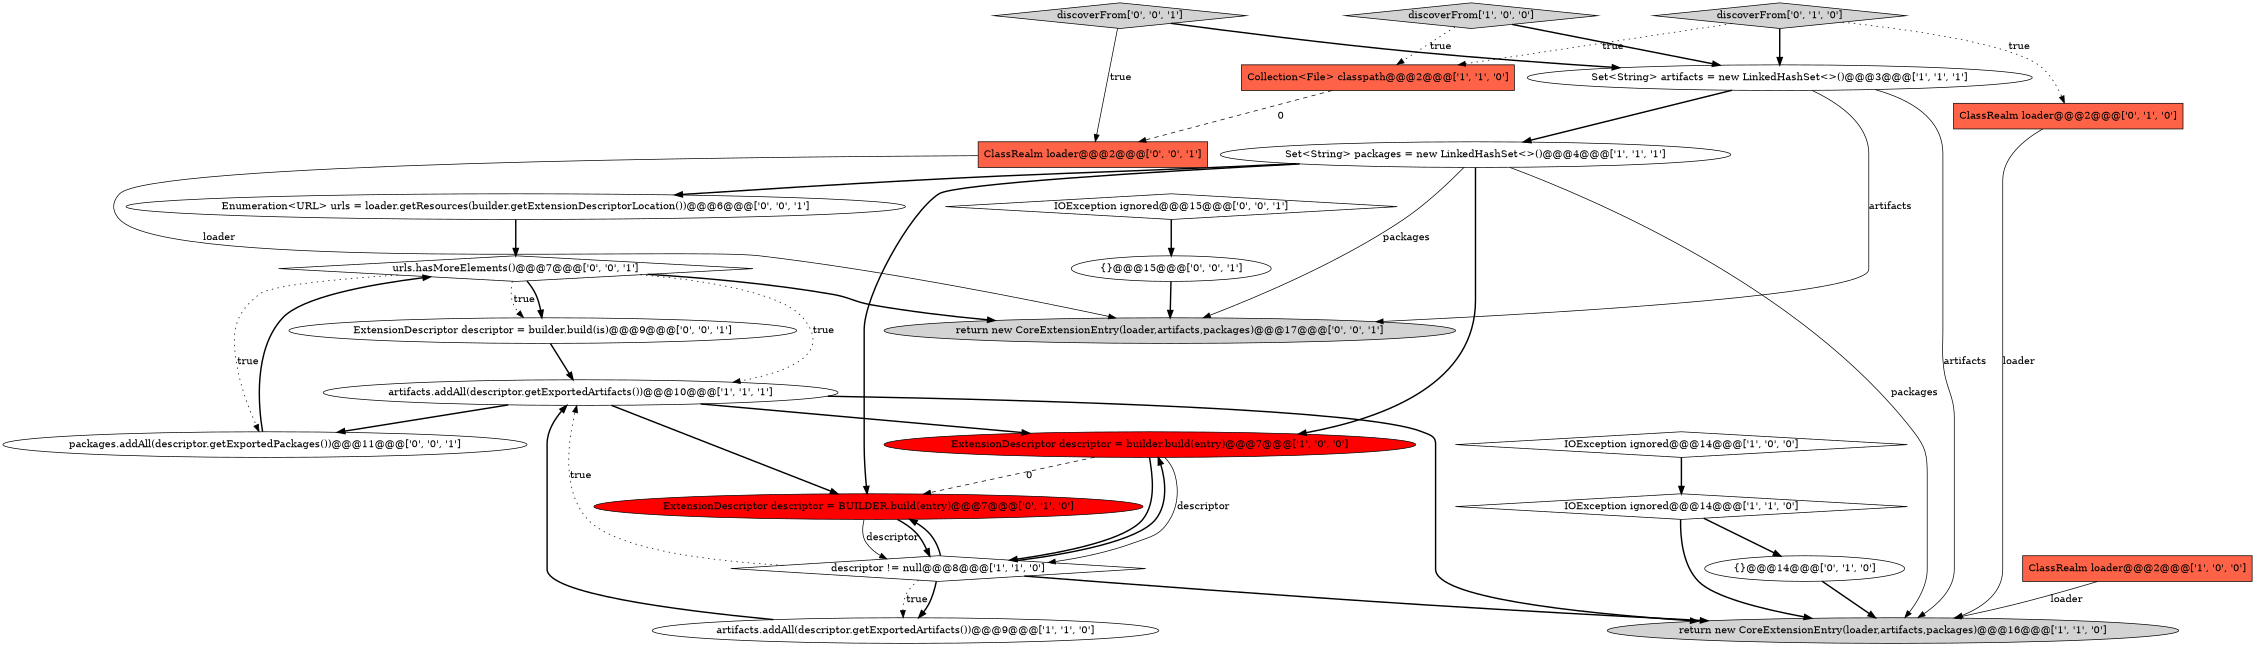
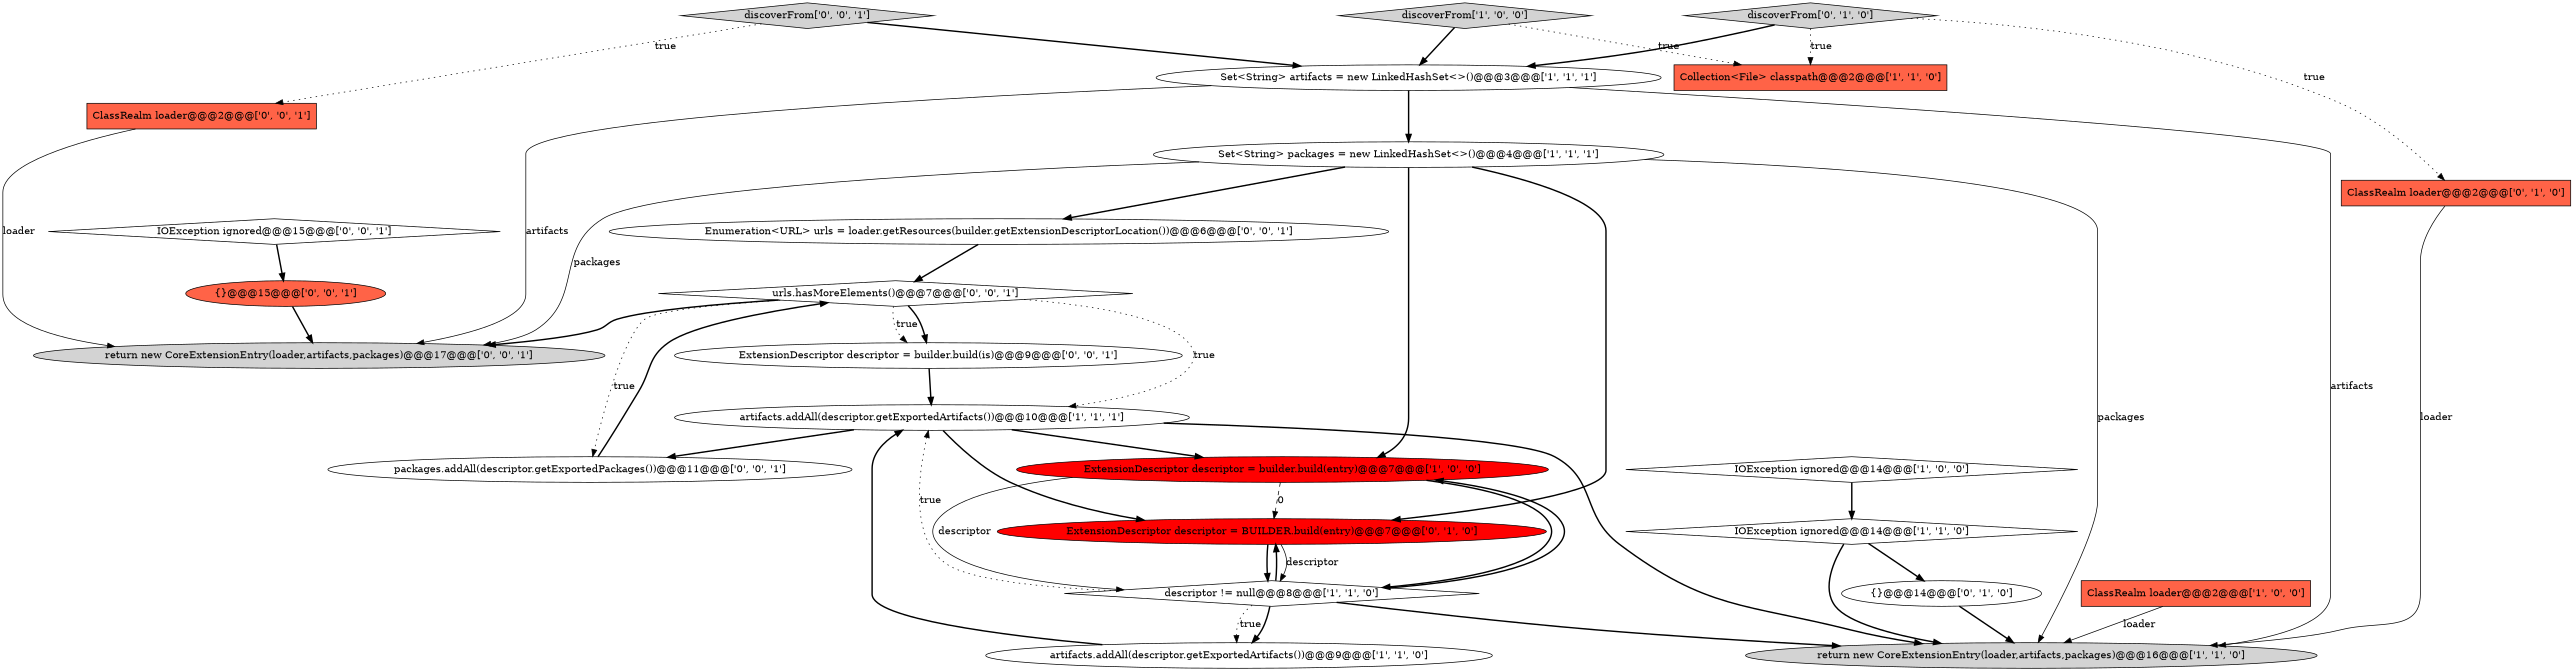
(1107, 81) -> (522, 63)
(1239, 115) -> none
(1171, 269) -> (286, 294)
